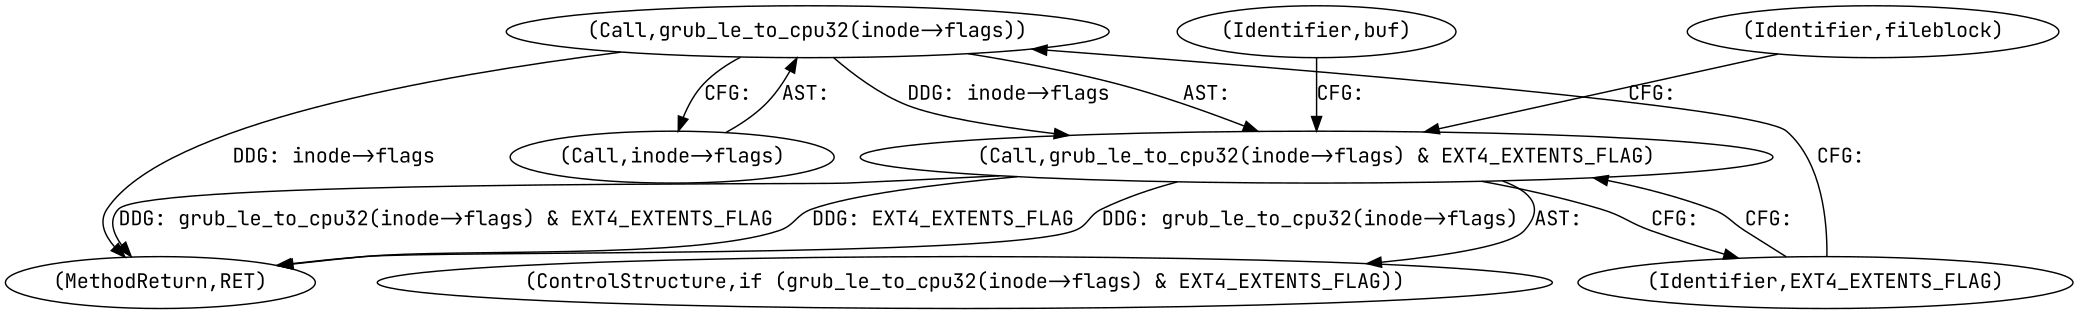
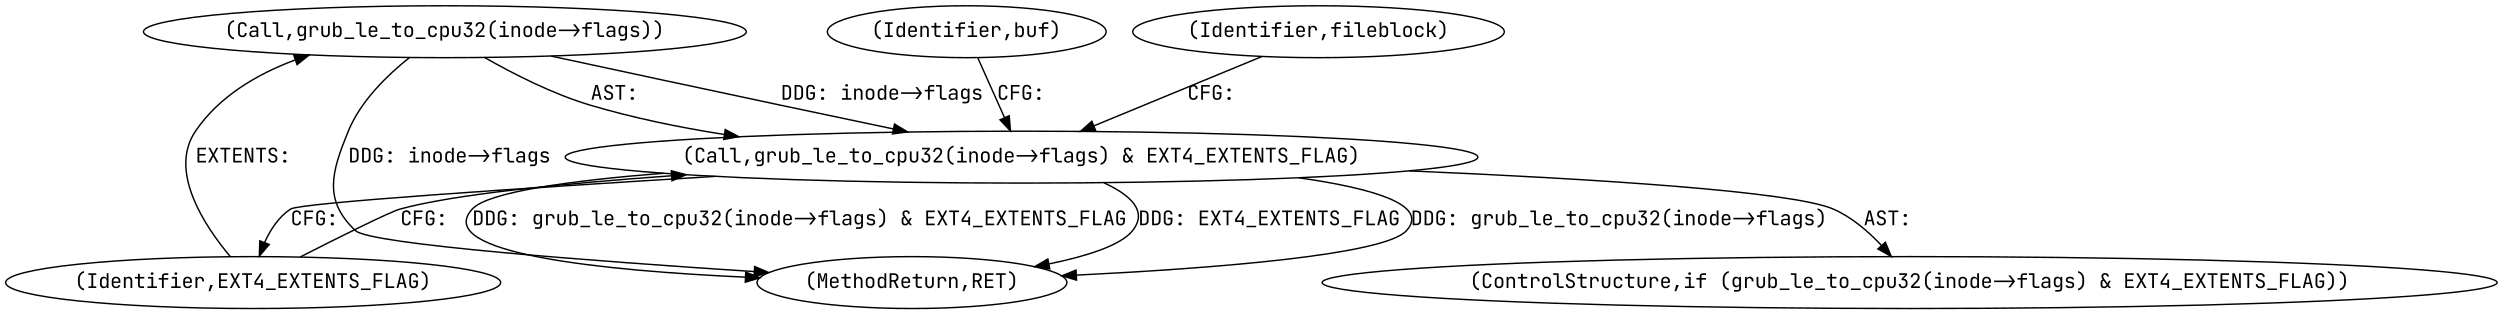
(672, 157) -> none
(1847, 157) -> (250, 157)
